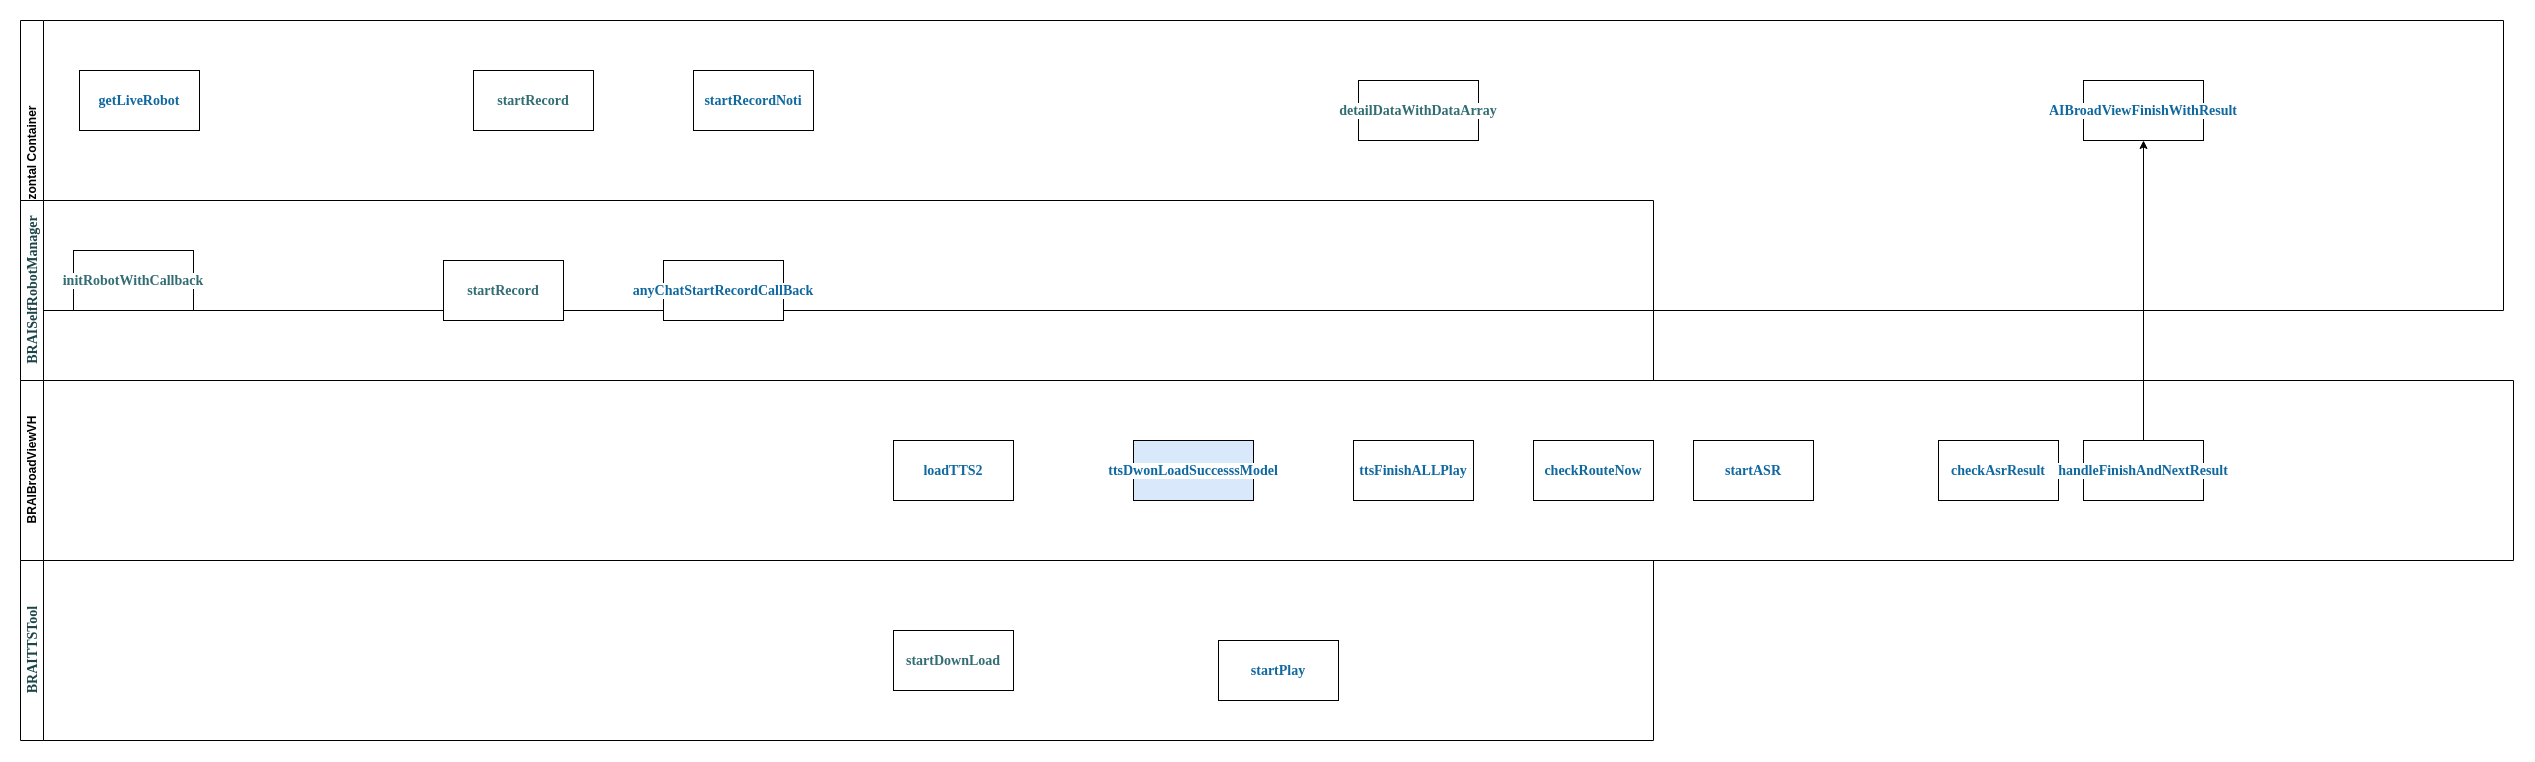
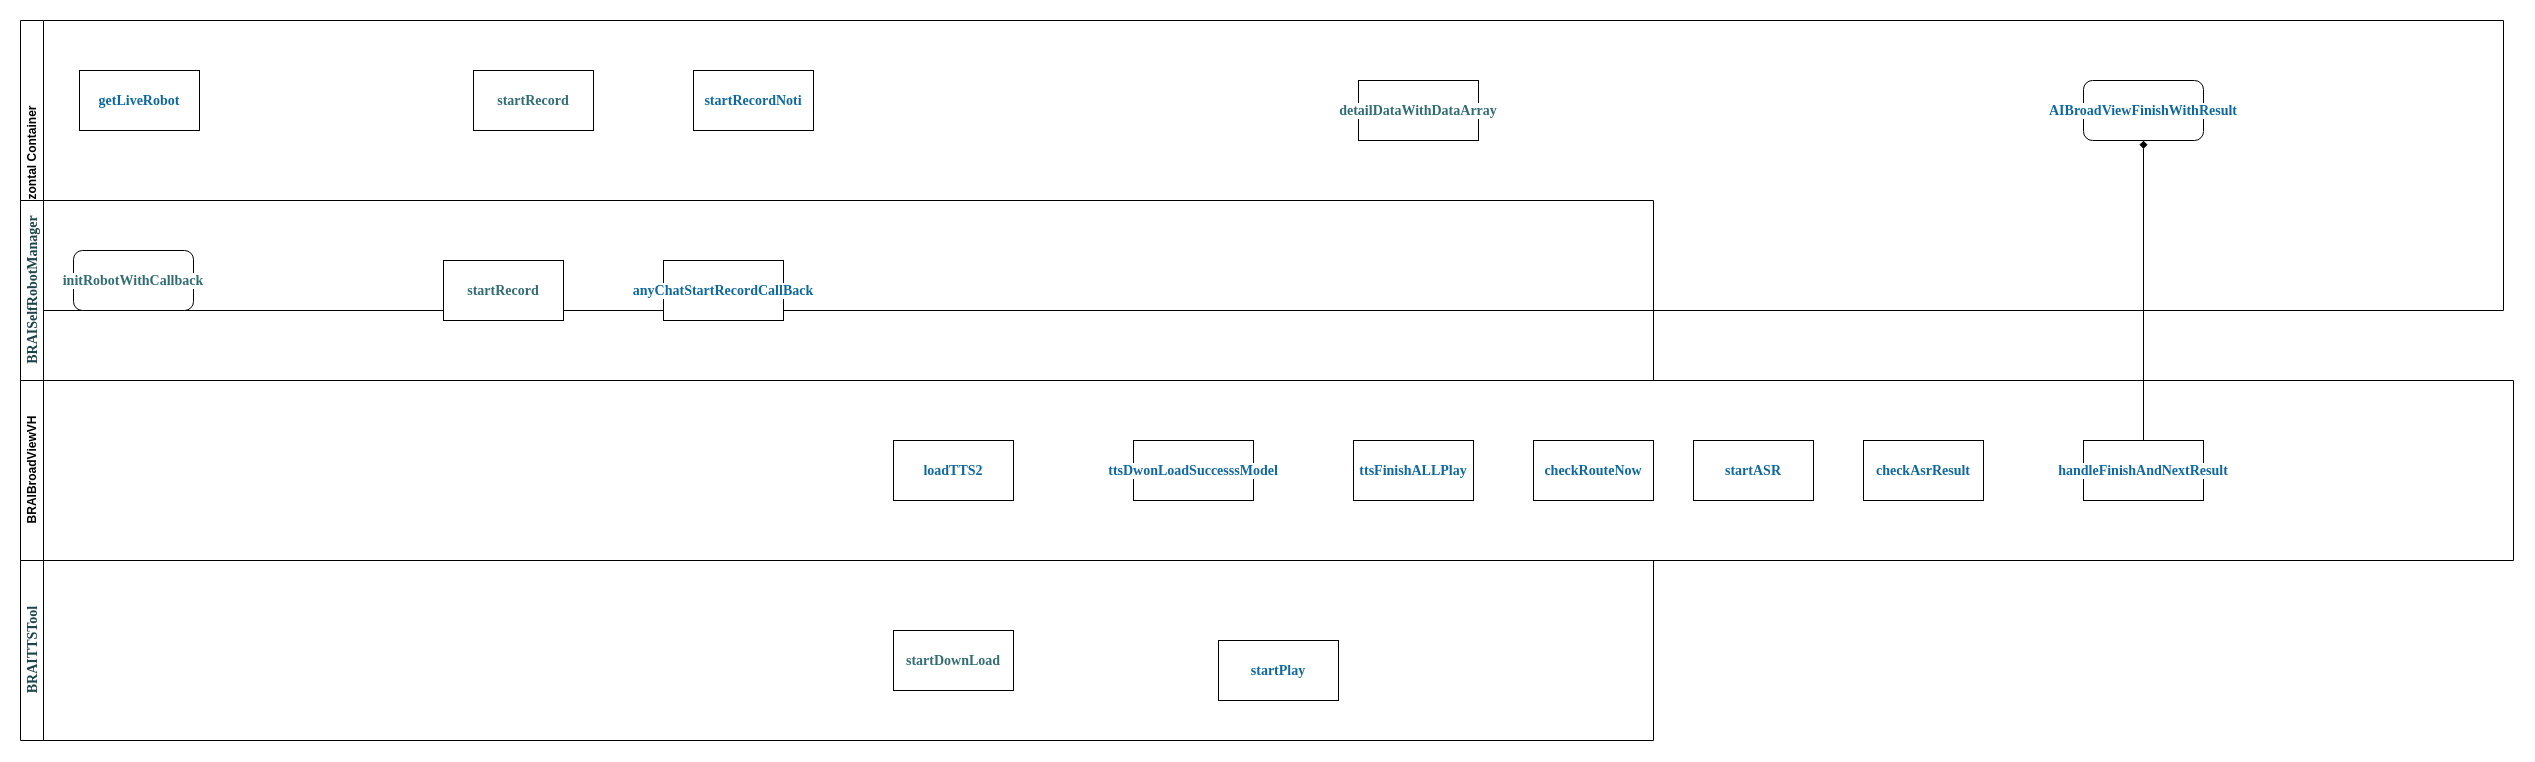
(2144, 111) -> (2144, 111)
(2144, 149) -> (2144, 149)
(134, 281) -> (134, 281)
(1194, 471) -> (1194, 471)
(1999, 471) -> (1924, 471)
